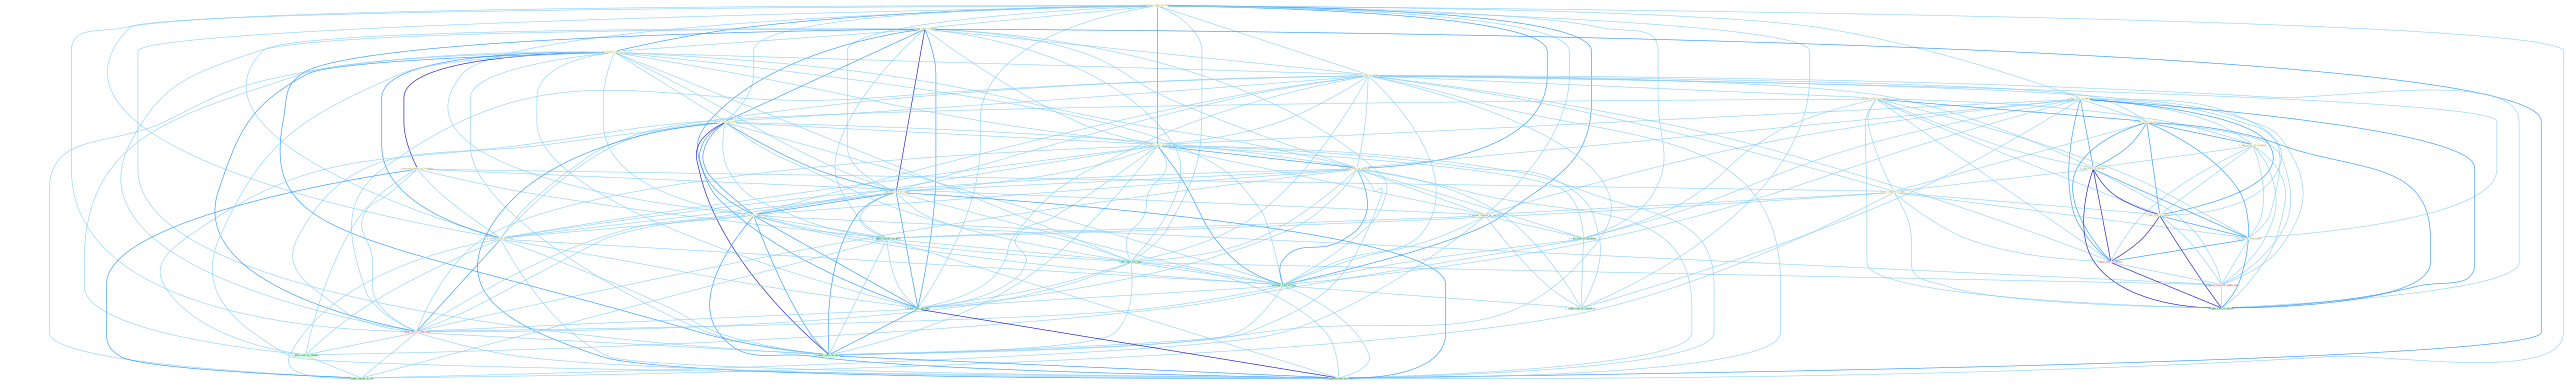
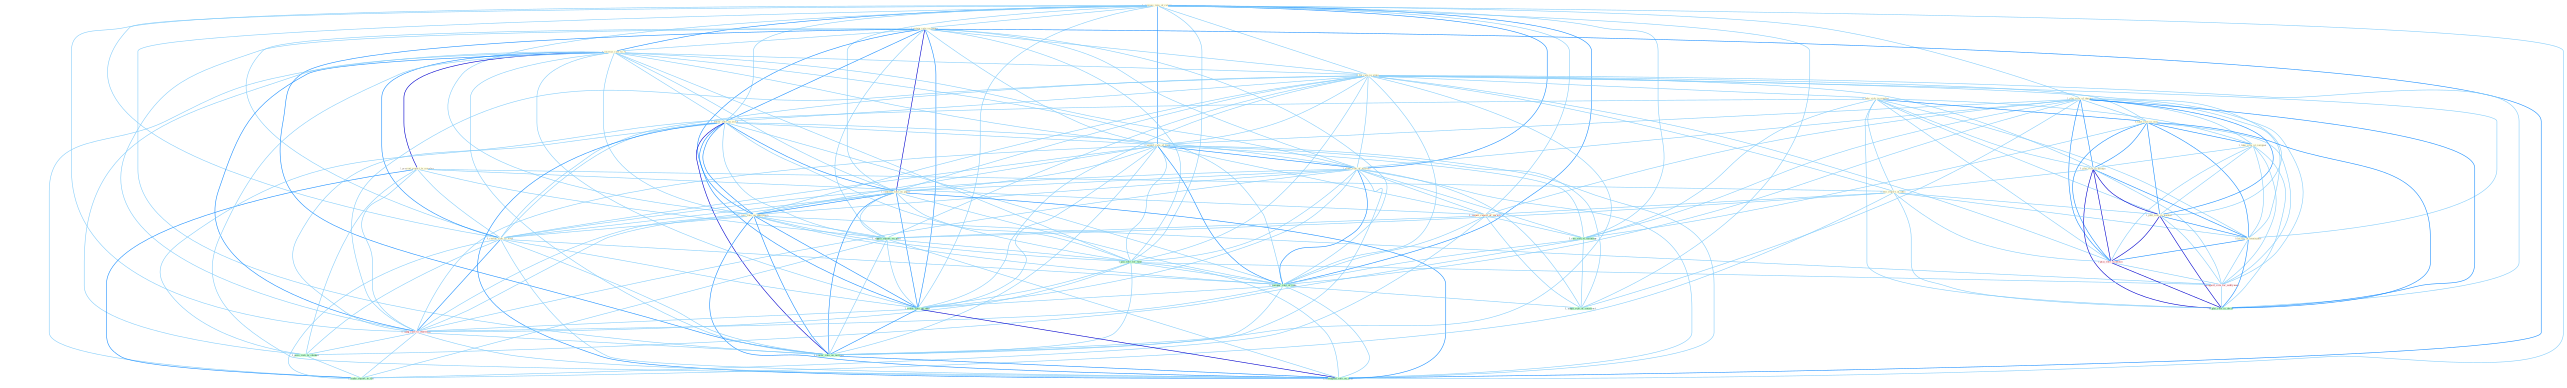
(2008, 160) -> (1895, 180)
(1776, 253) -> (1169, 124)
